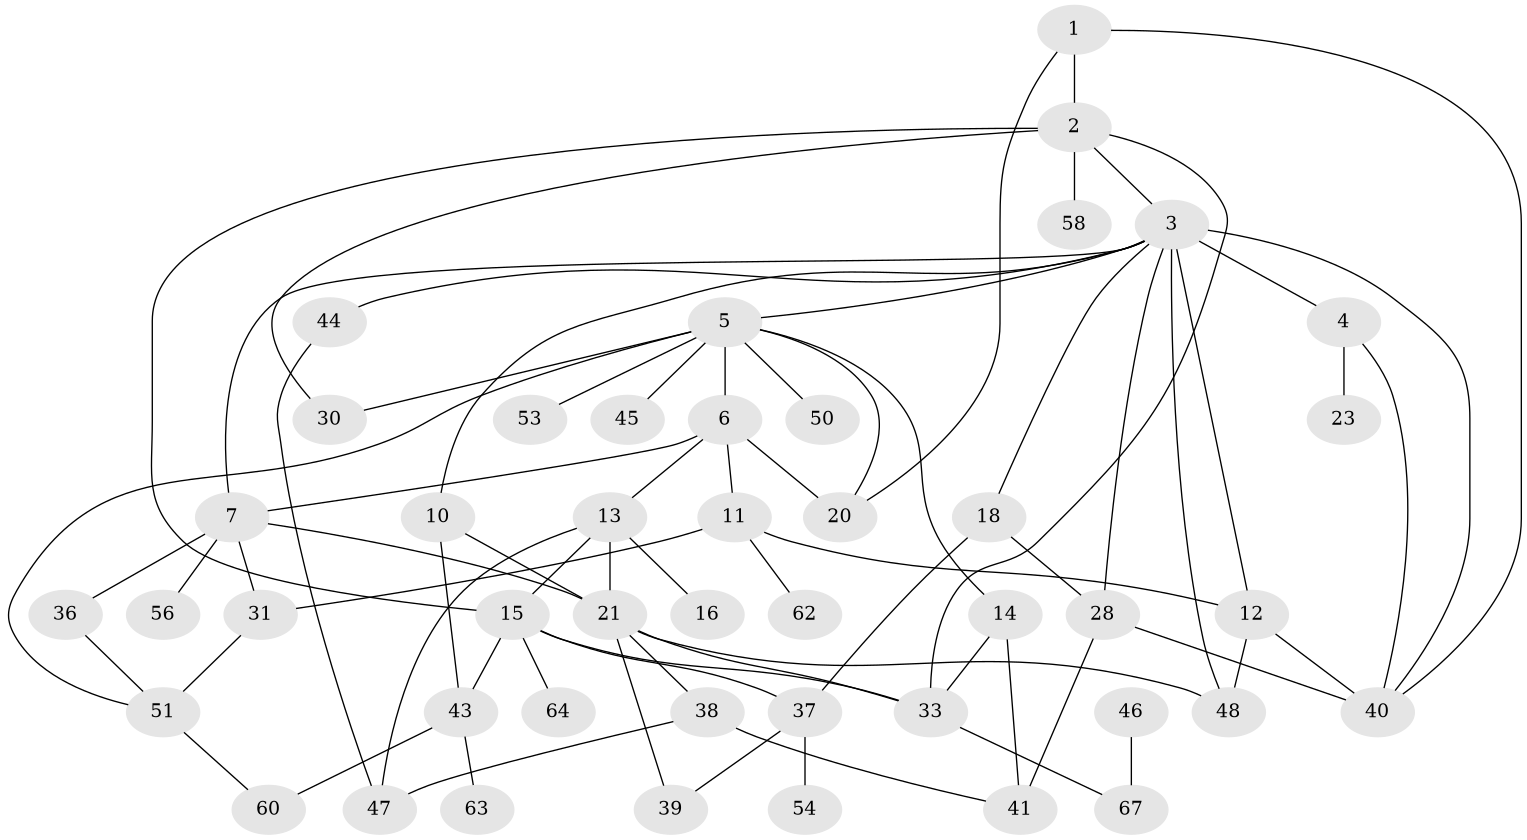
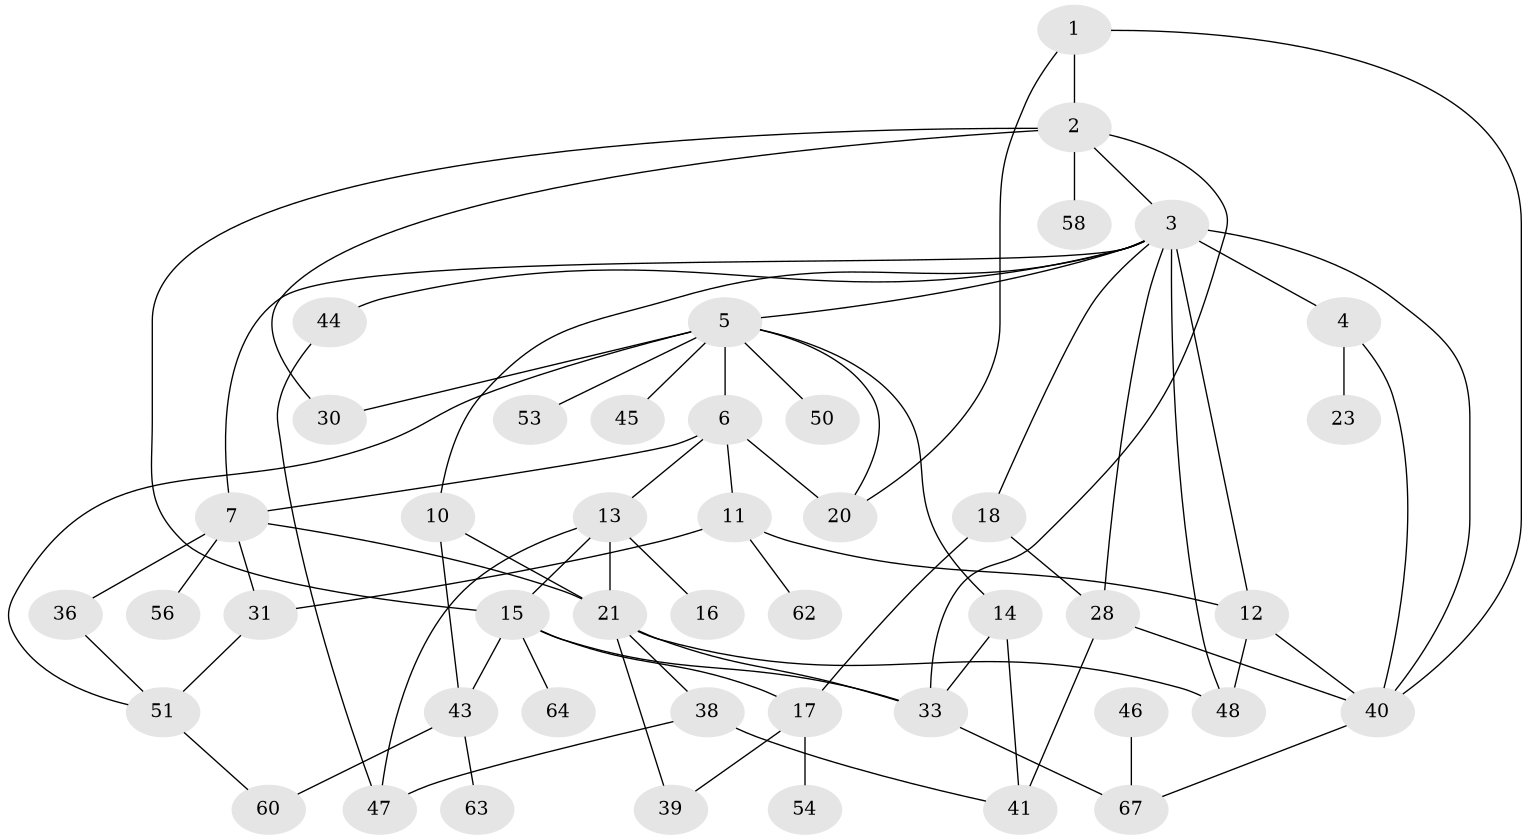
(805, 712) -> (805, 712)
none -> (1254, 761)
